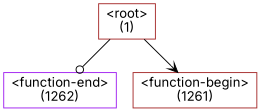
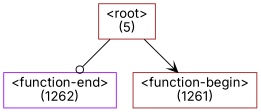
(127, 21) -> (127, 21)
